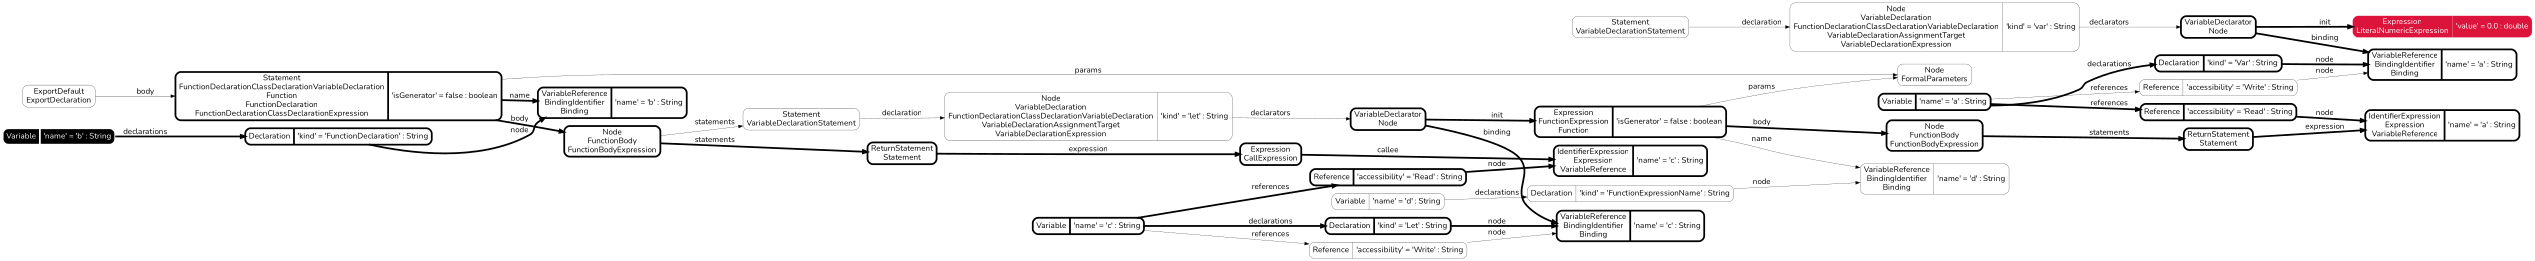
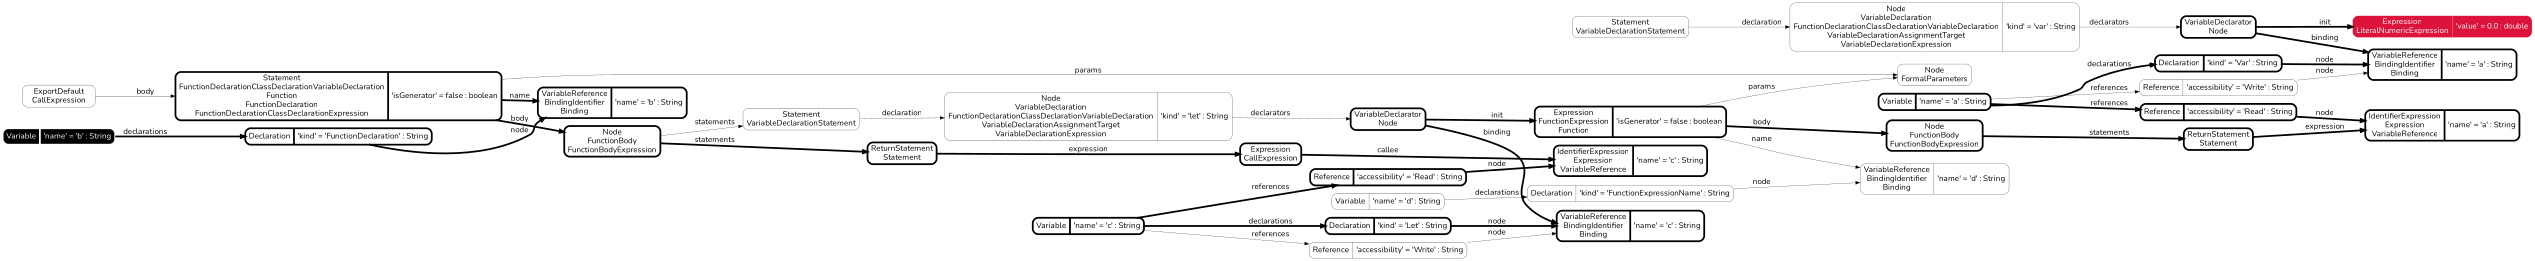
(59, 100) -> (59, 100)
